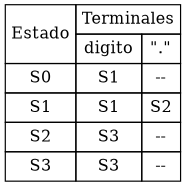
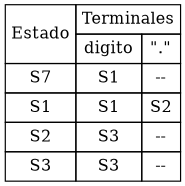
(41, 78) -> (41, 78)
